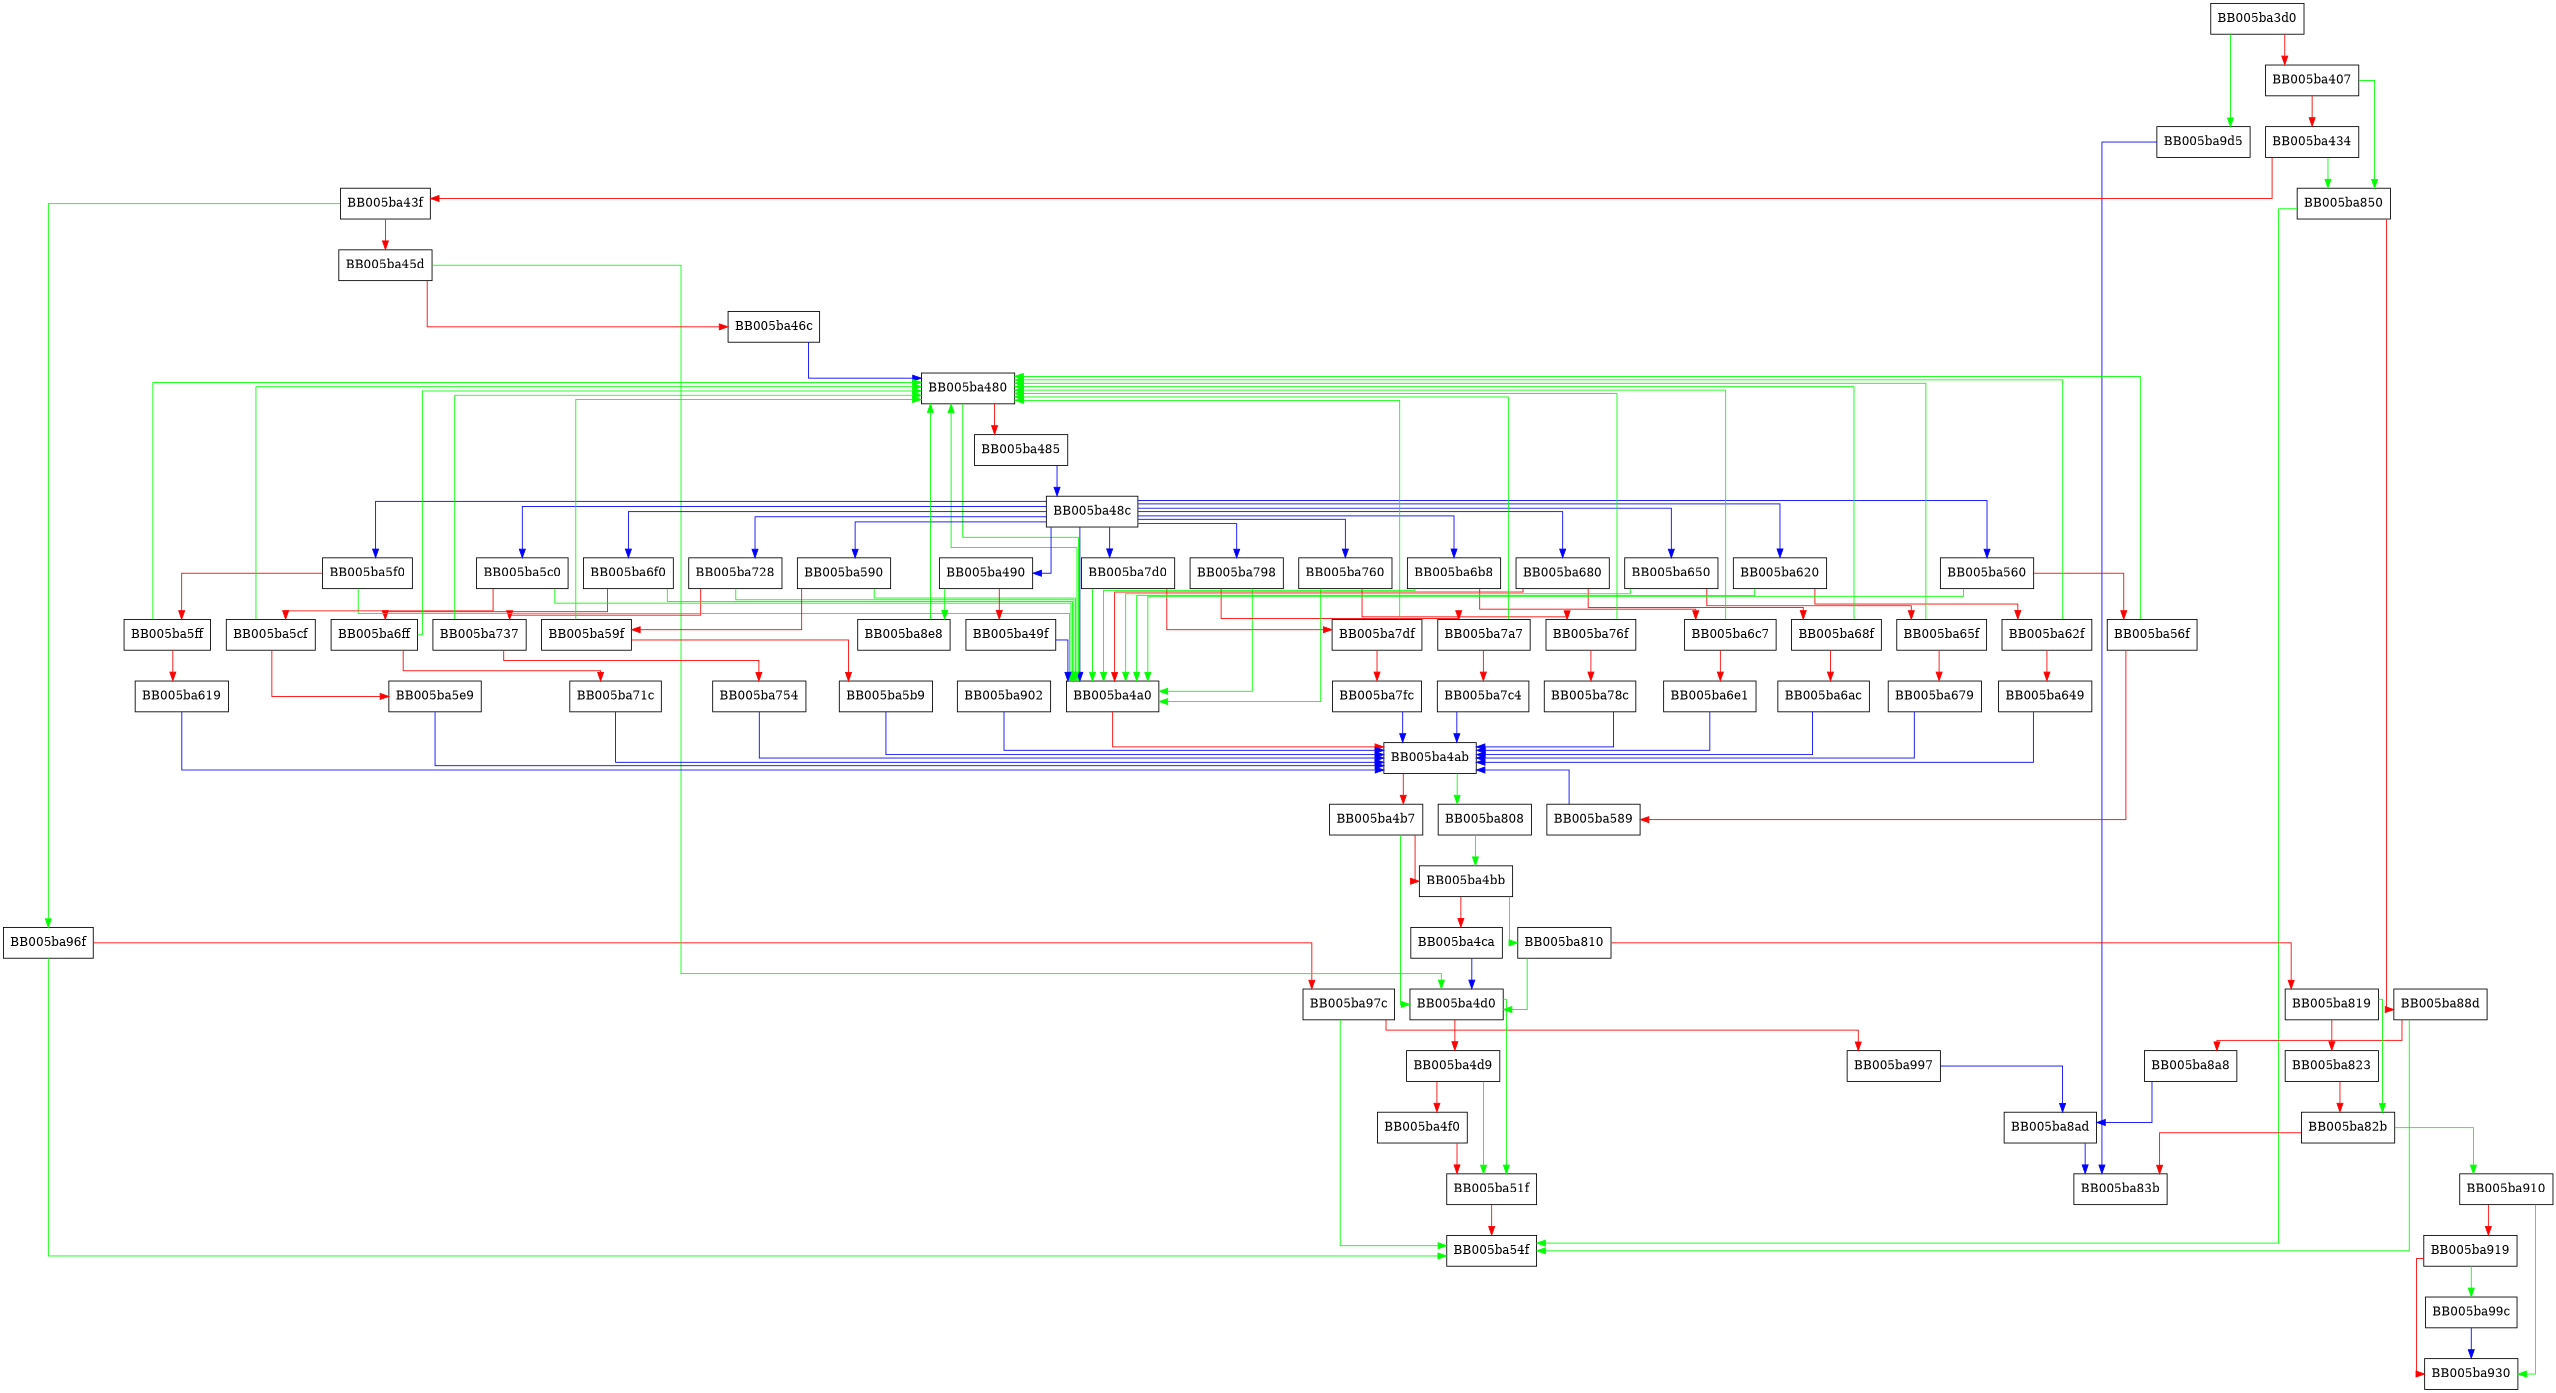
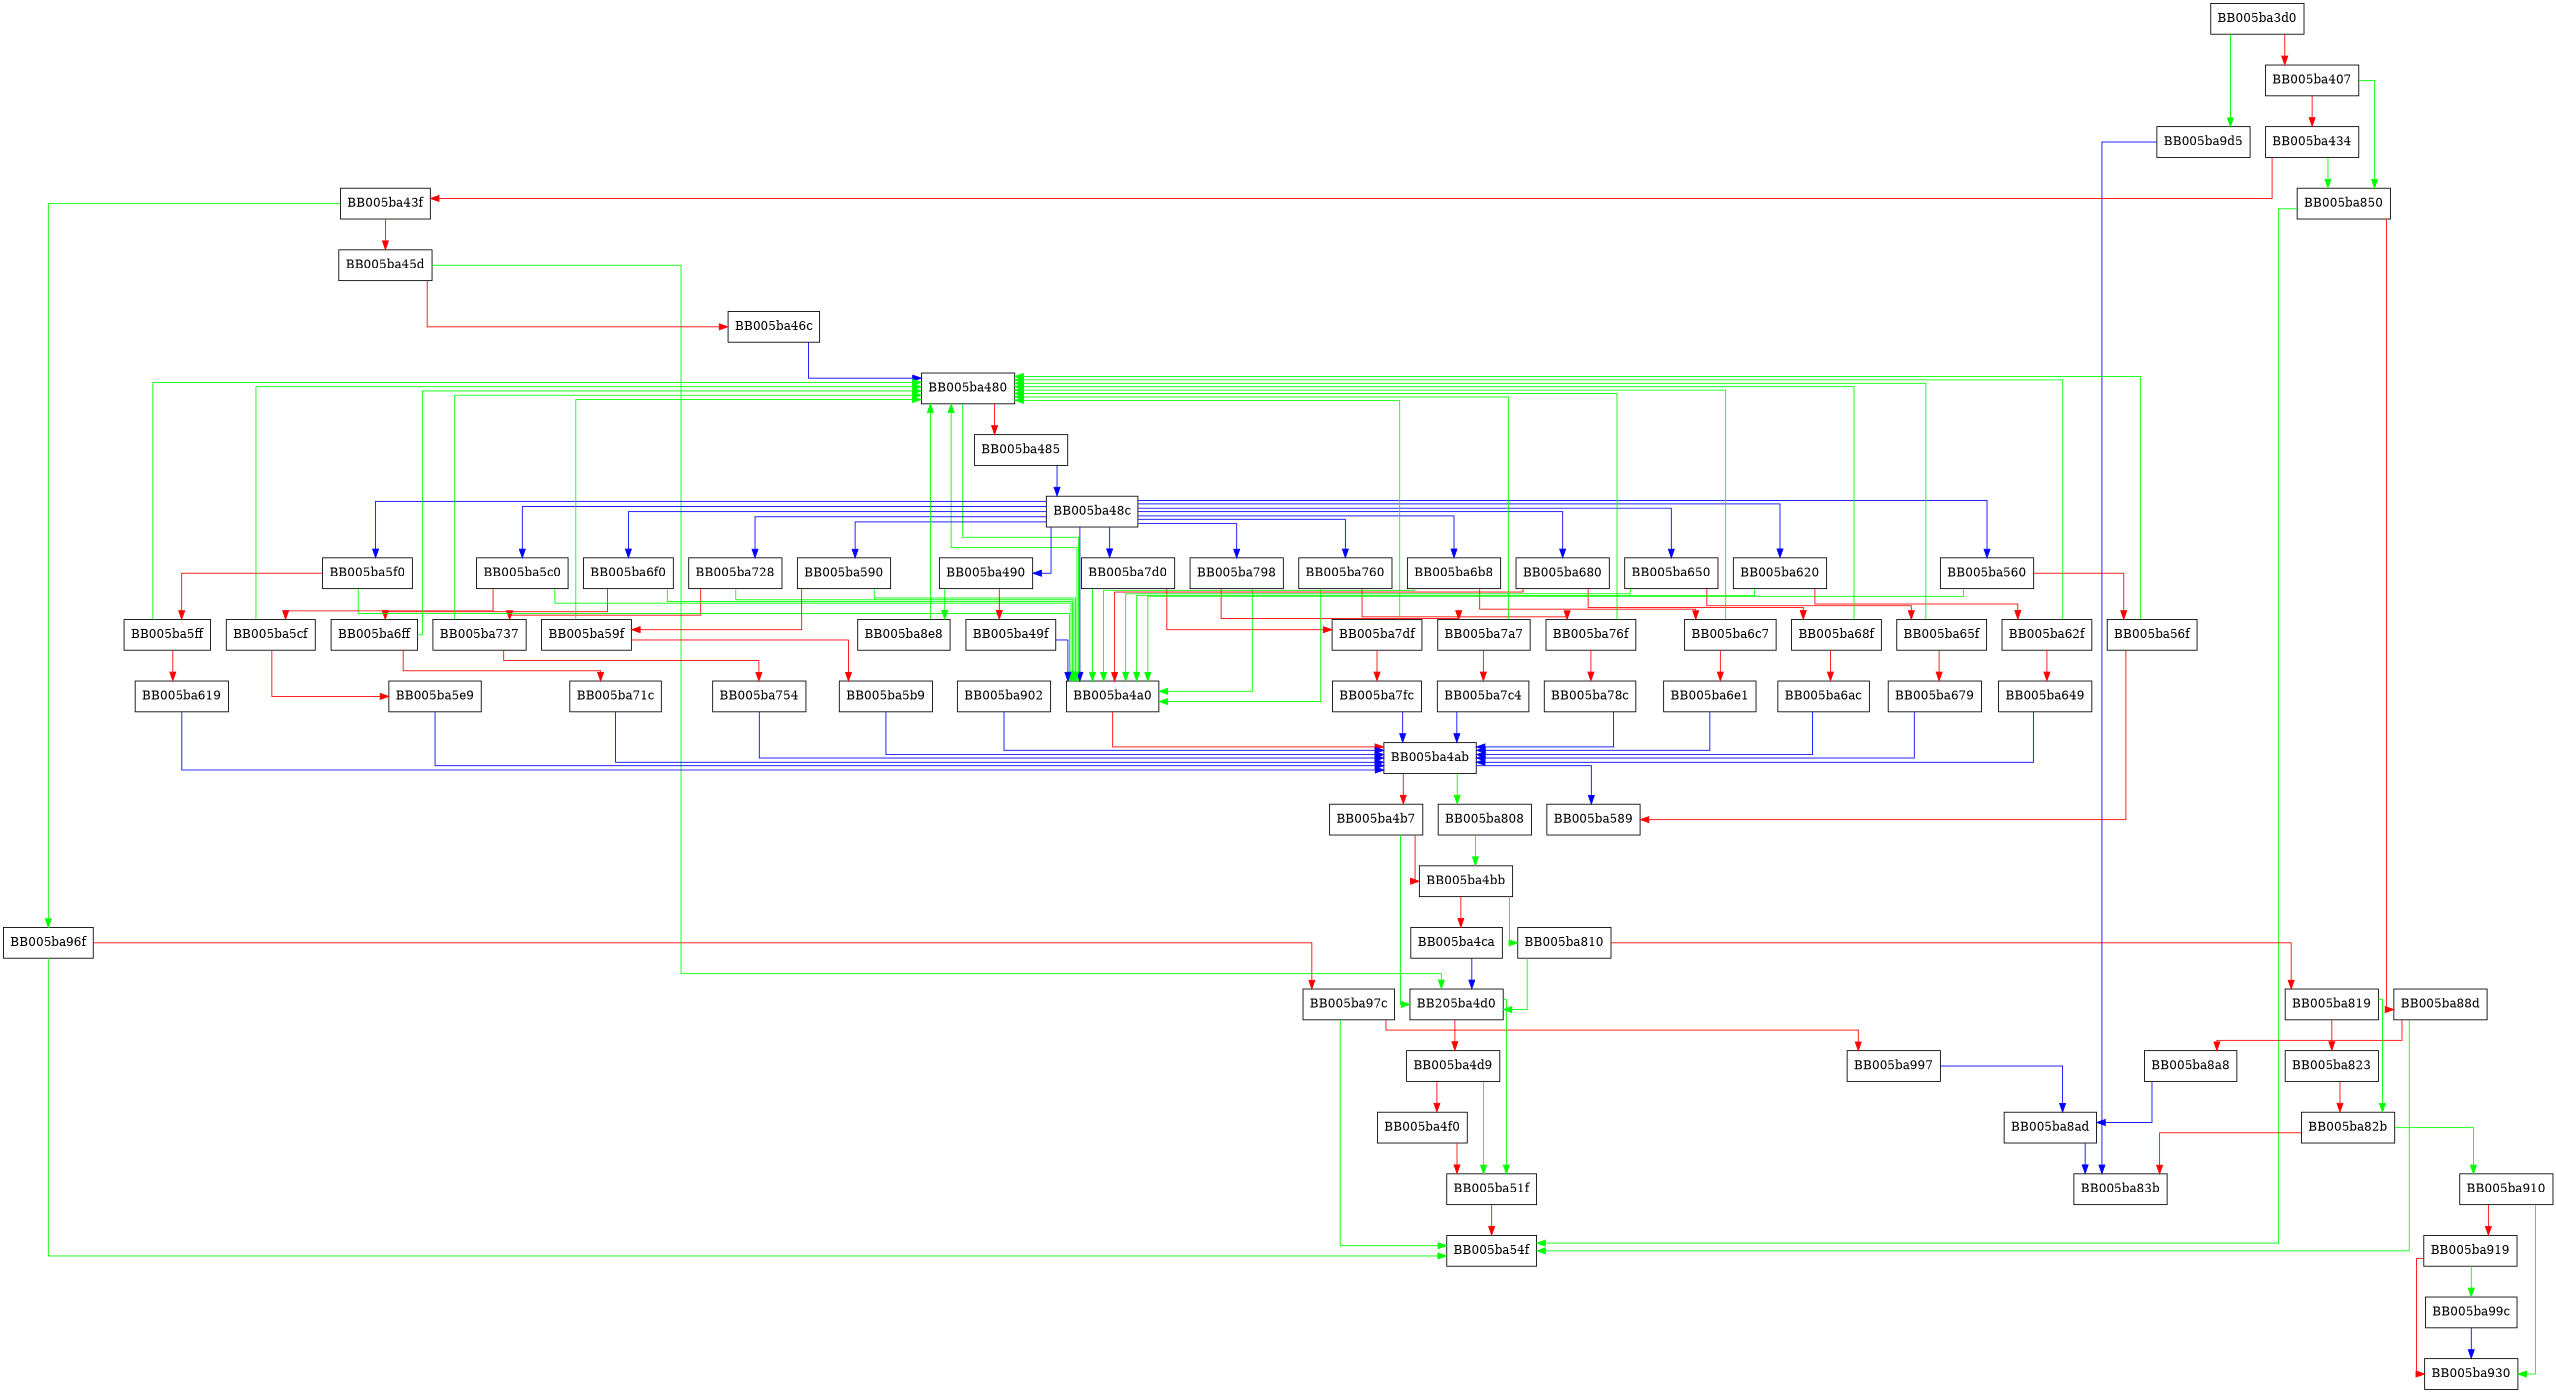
(1544, 770) -> (1549, 766)
(1457, 1004) -> (1457, 1004)
